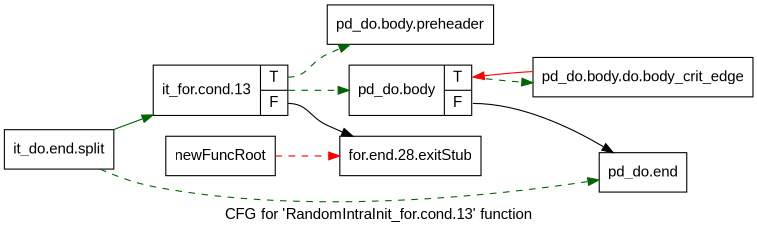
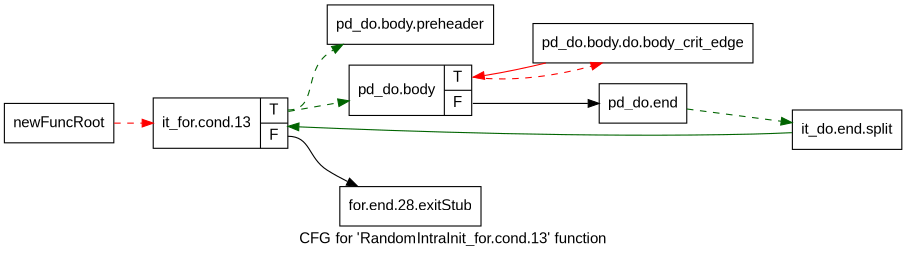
(503, 81) -> (532, 77)
(302, 156) -> (128, 123)
(343, 202) -> (734, 115)
